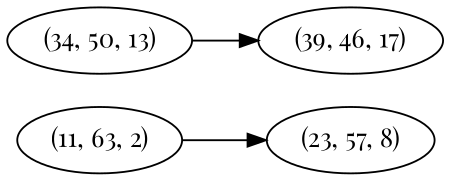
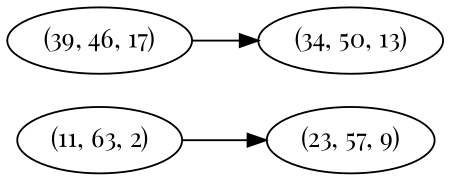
(216, 41) -> (216, 41)
(351, 140) -> (351, 140)
